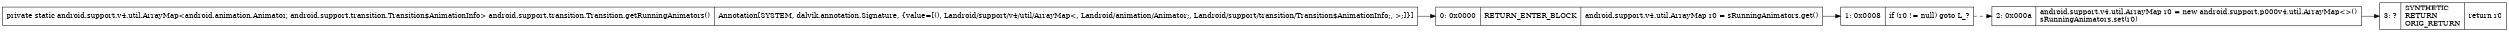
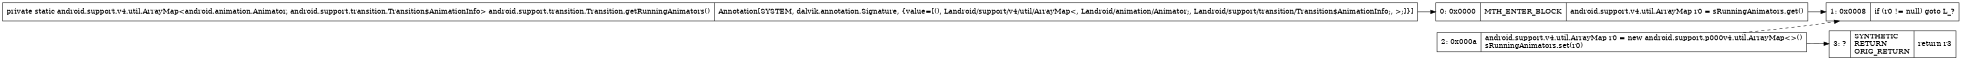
(1531, 16) -> (1523, 12)
(1980, 16) -> (1789, 28)
(2486, 16) -> (1935, 44)
